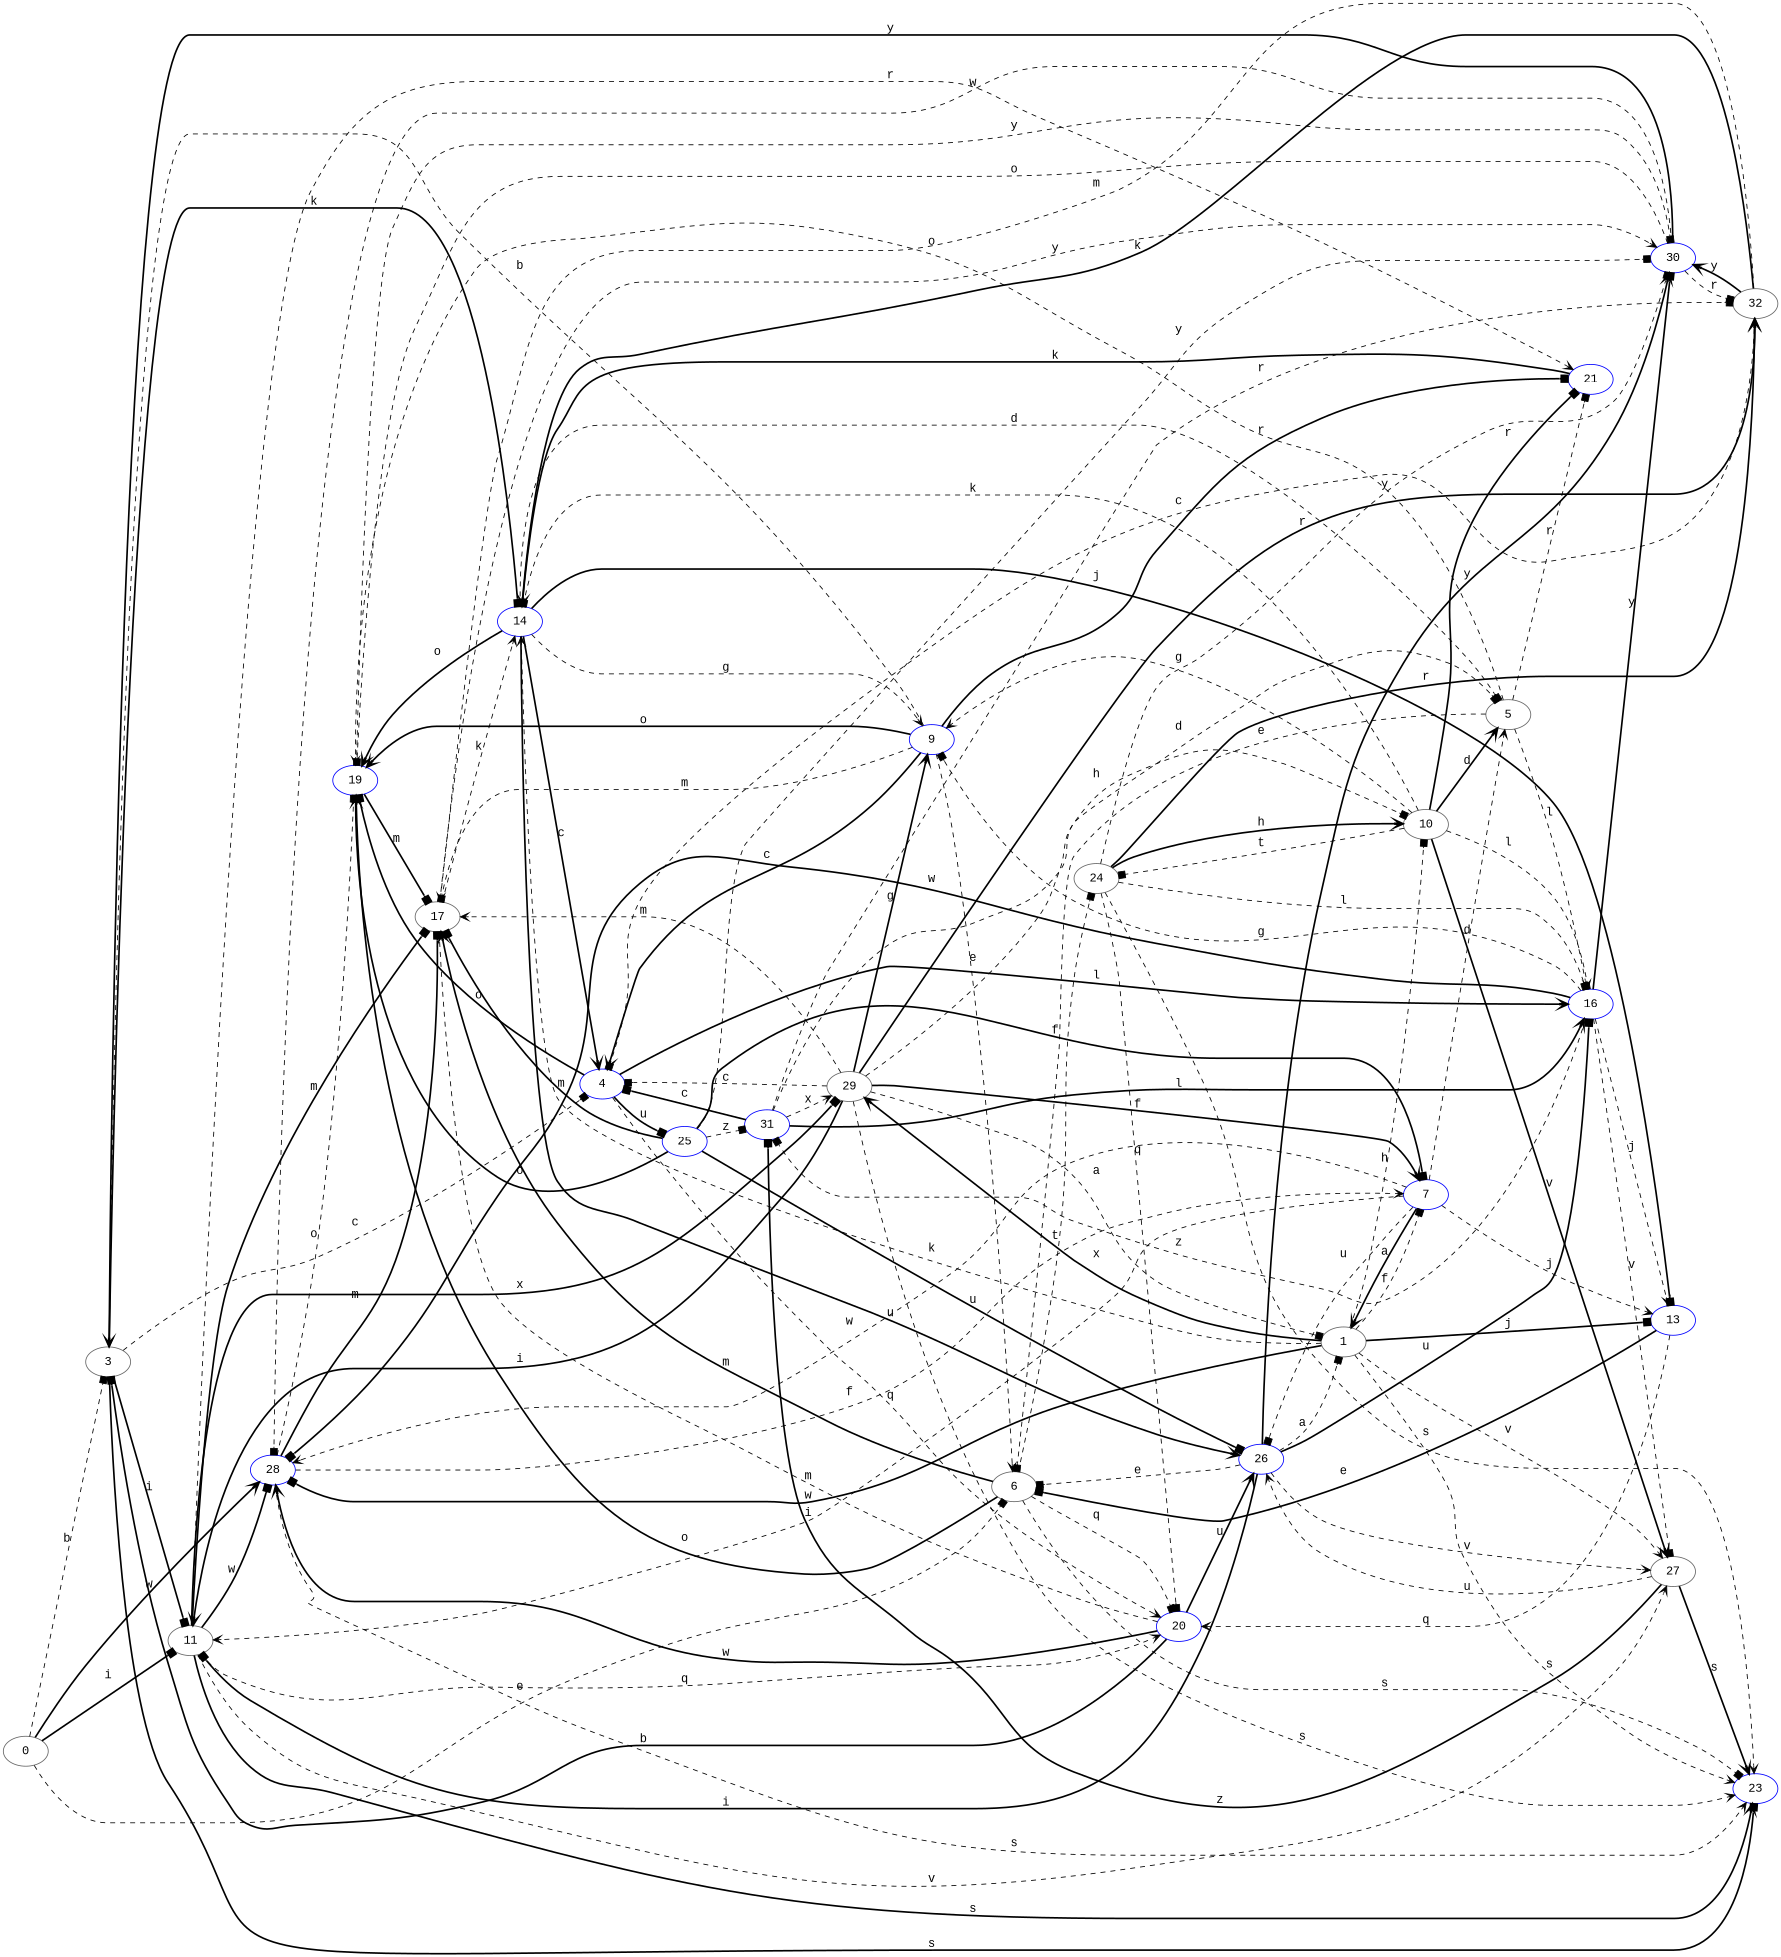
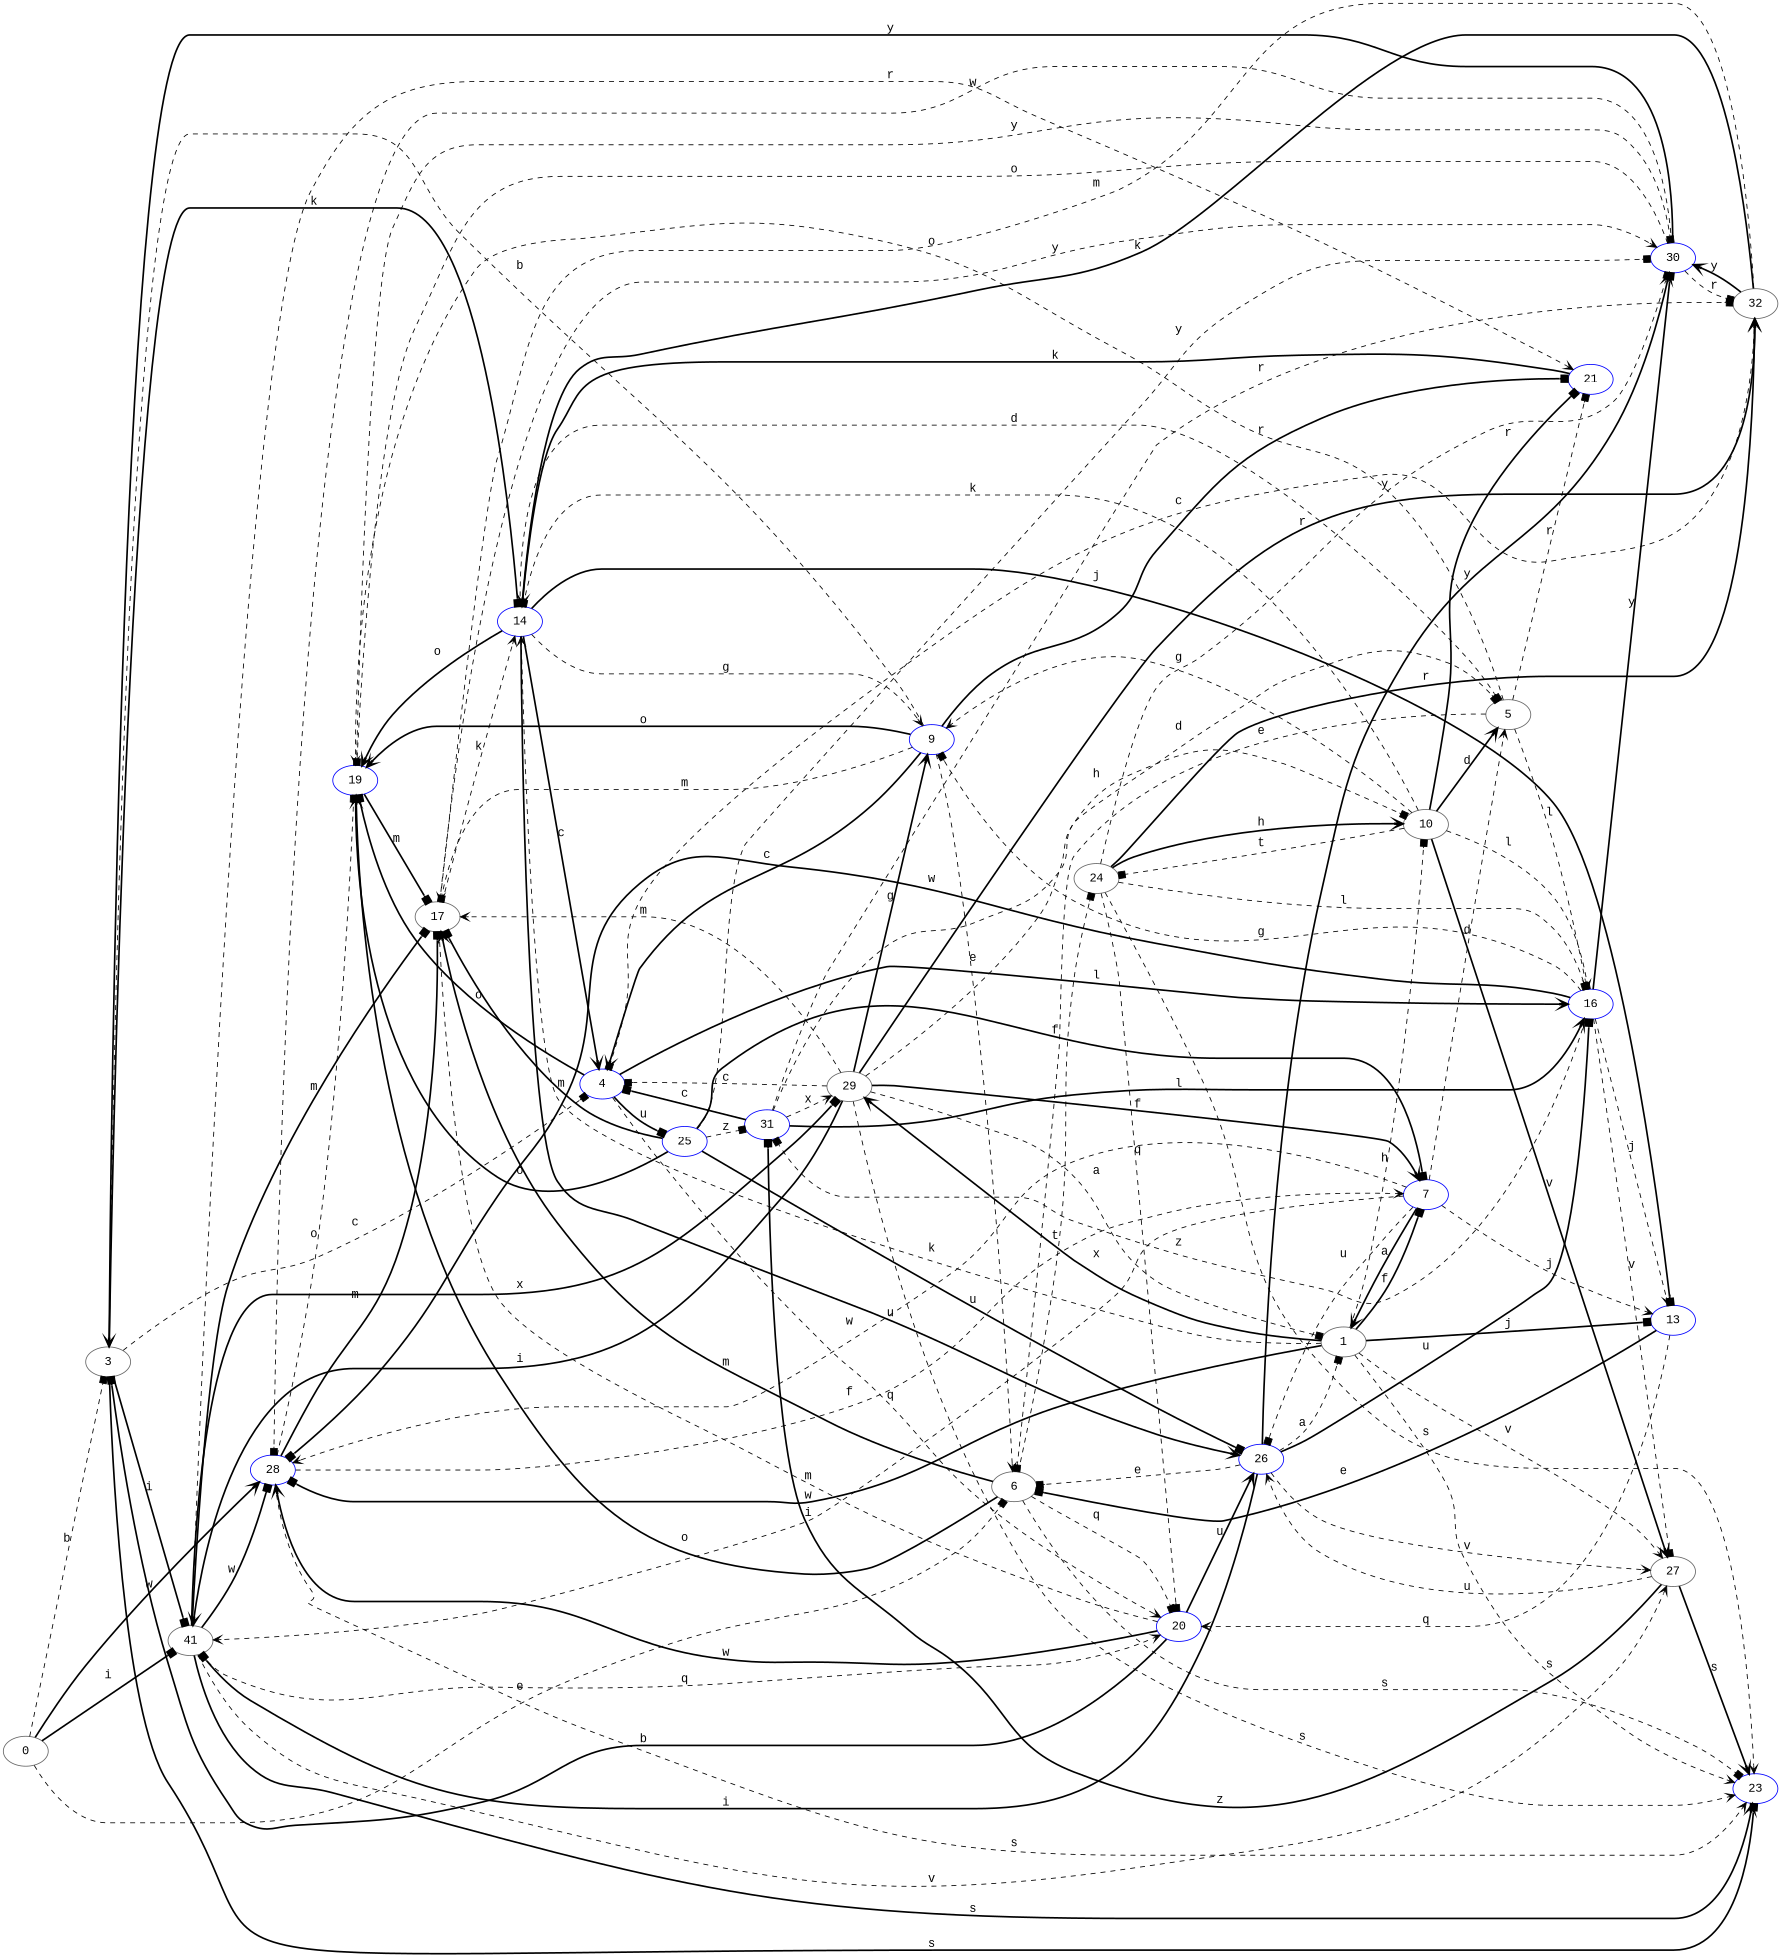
(1393, 1277) -> (1393, 1277)
(191, 1641) -> (191, 1641)
